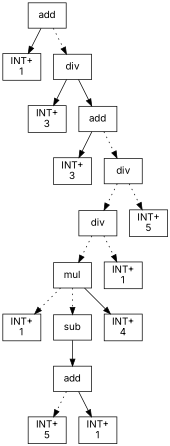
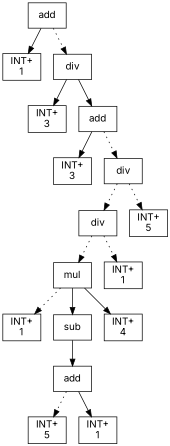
(73, 298) -> (73, 298)
